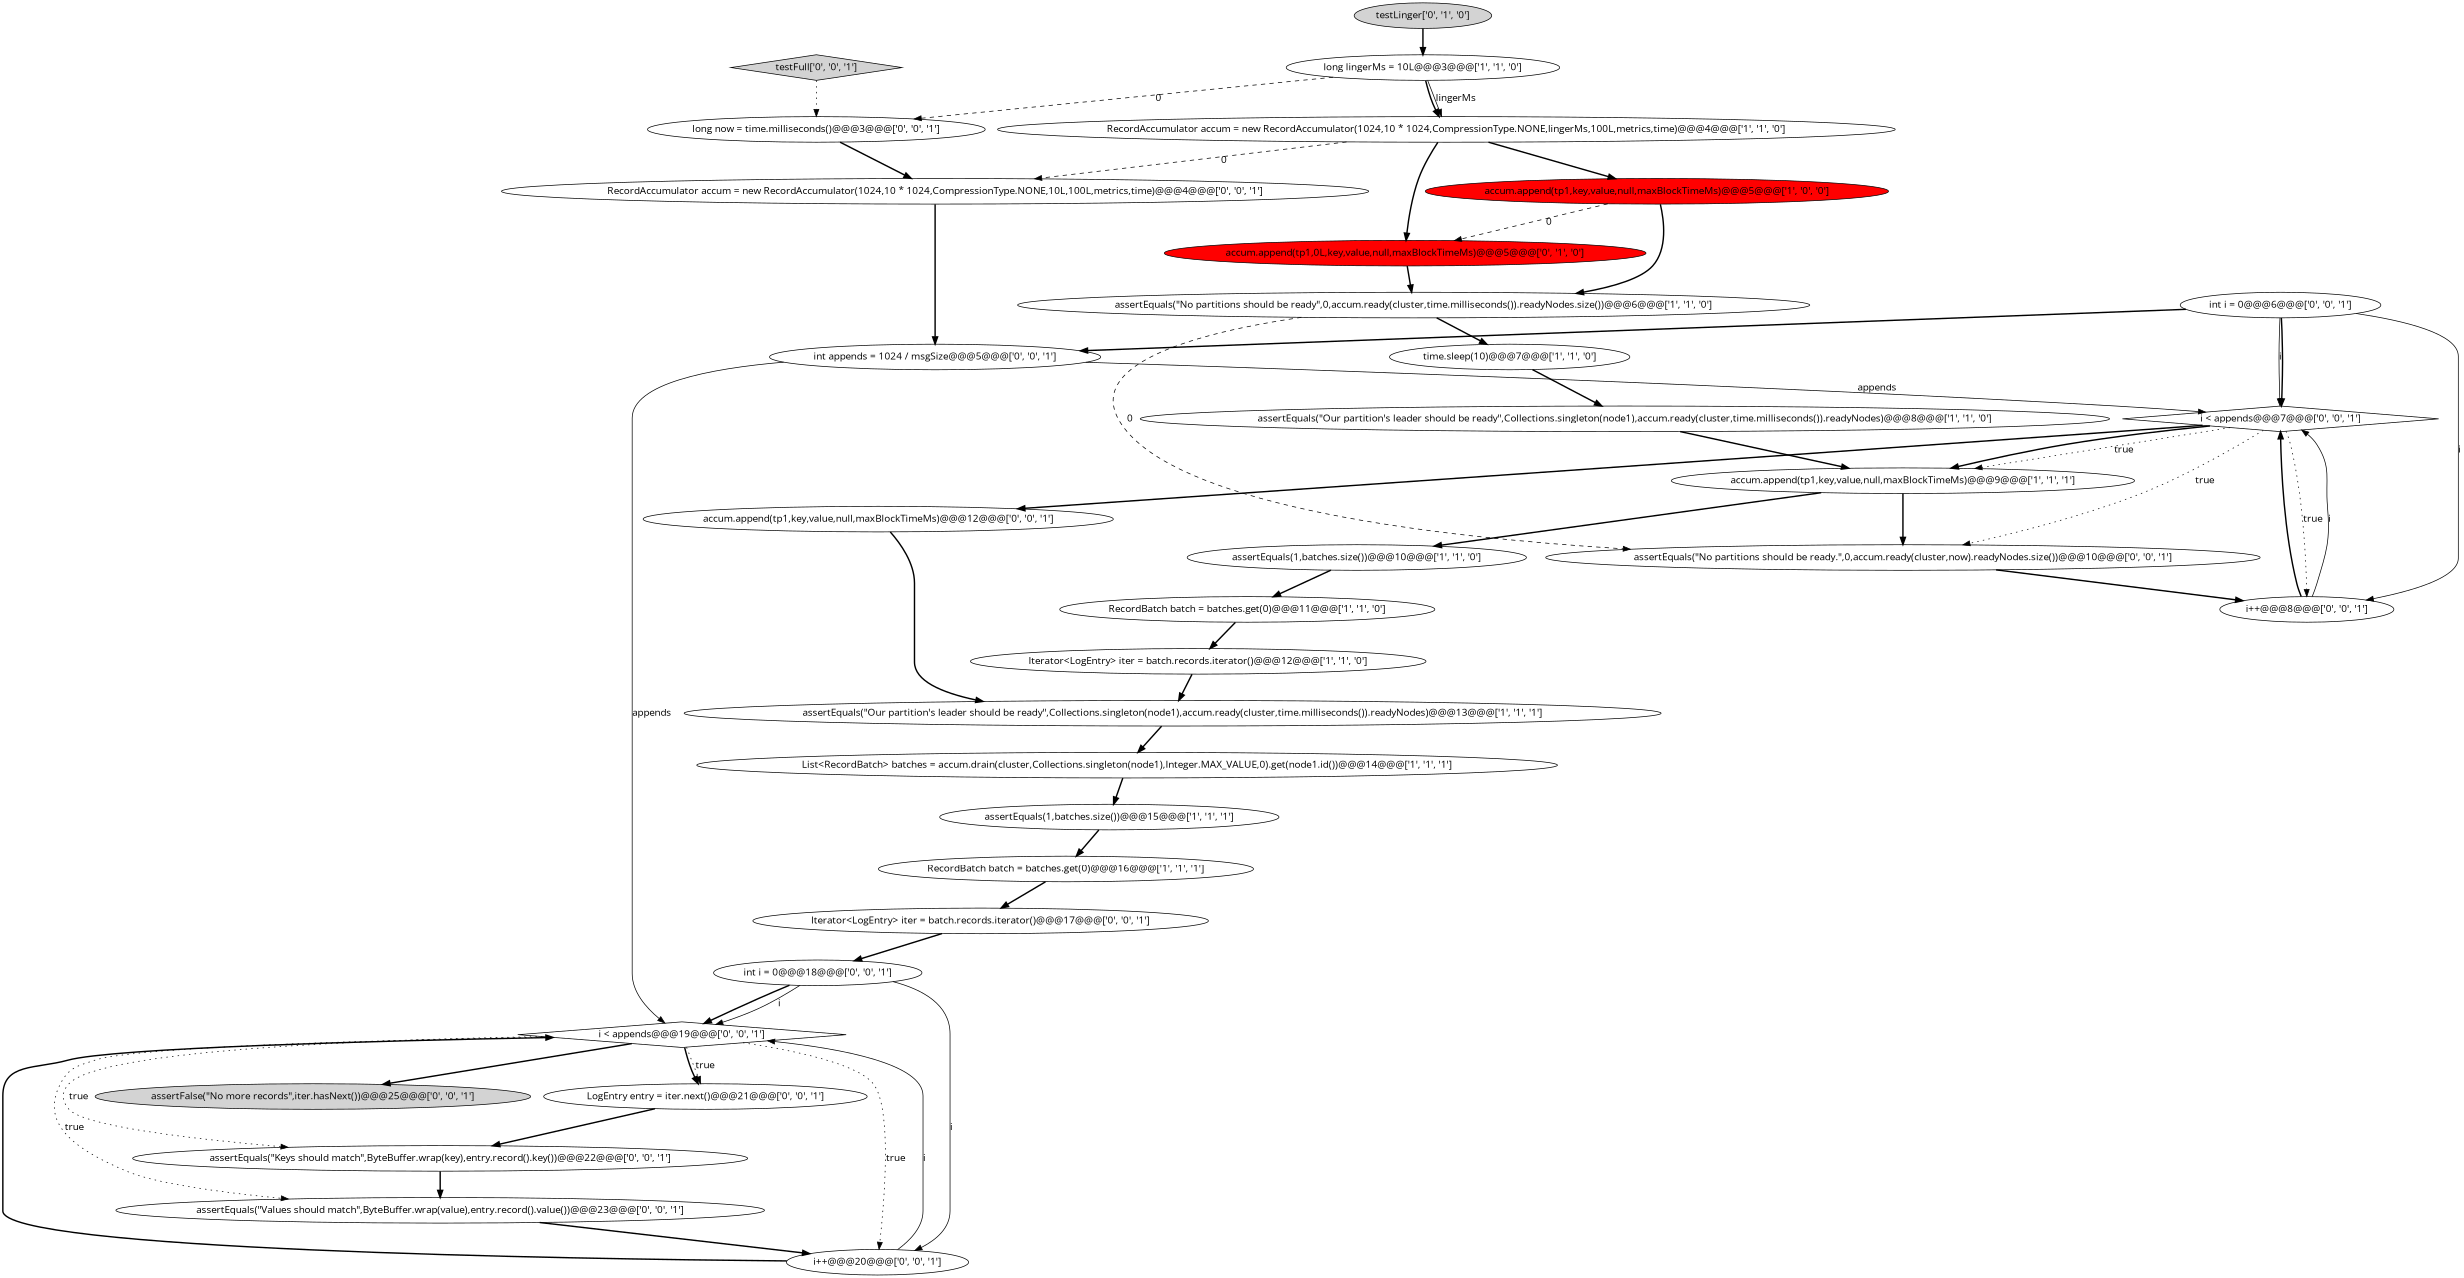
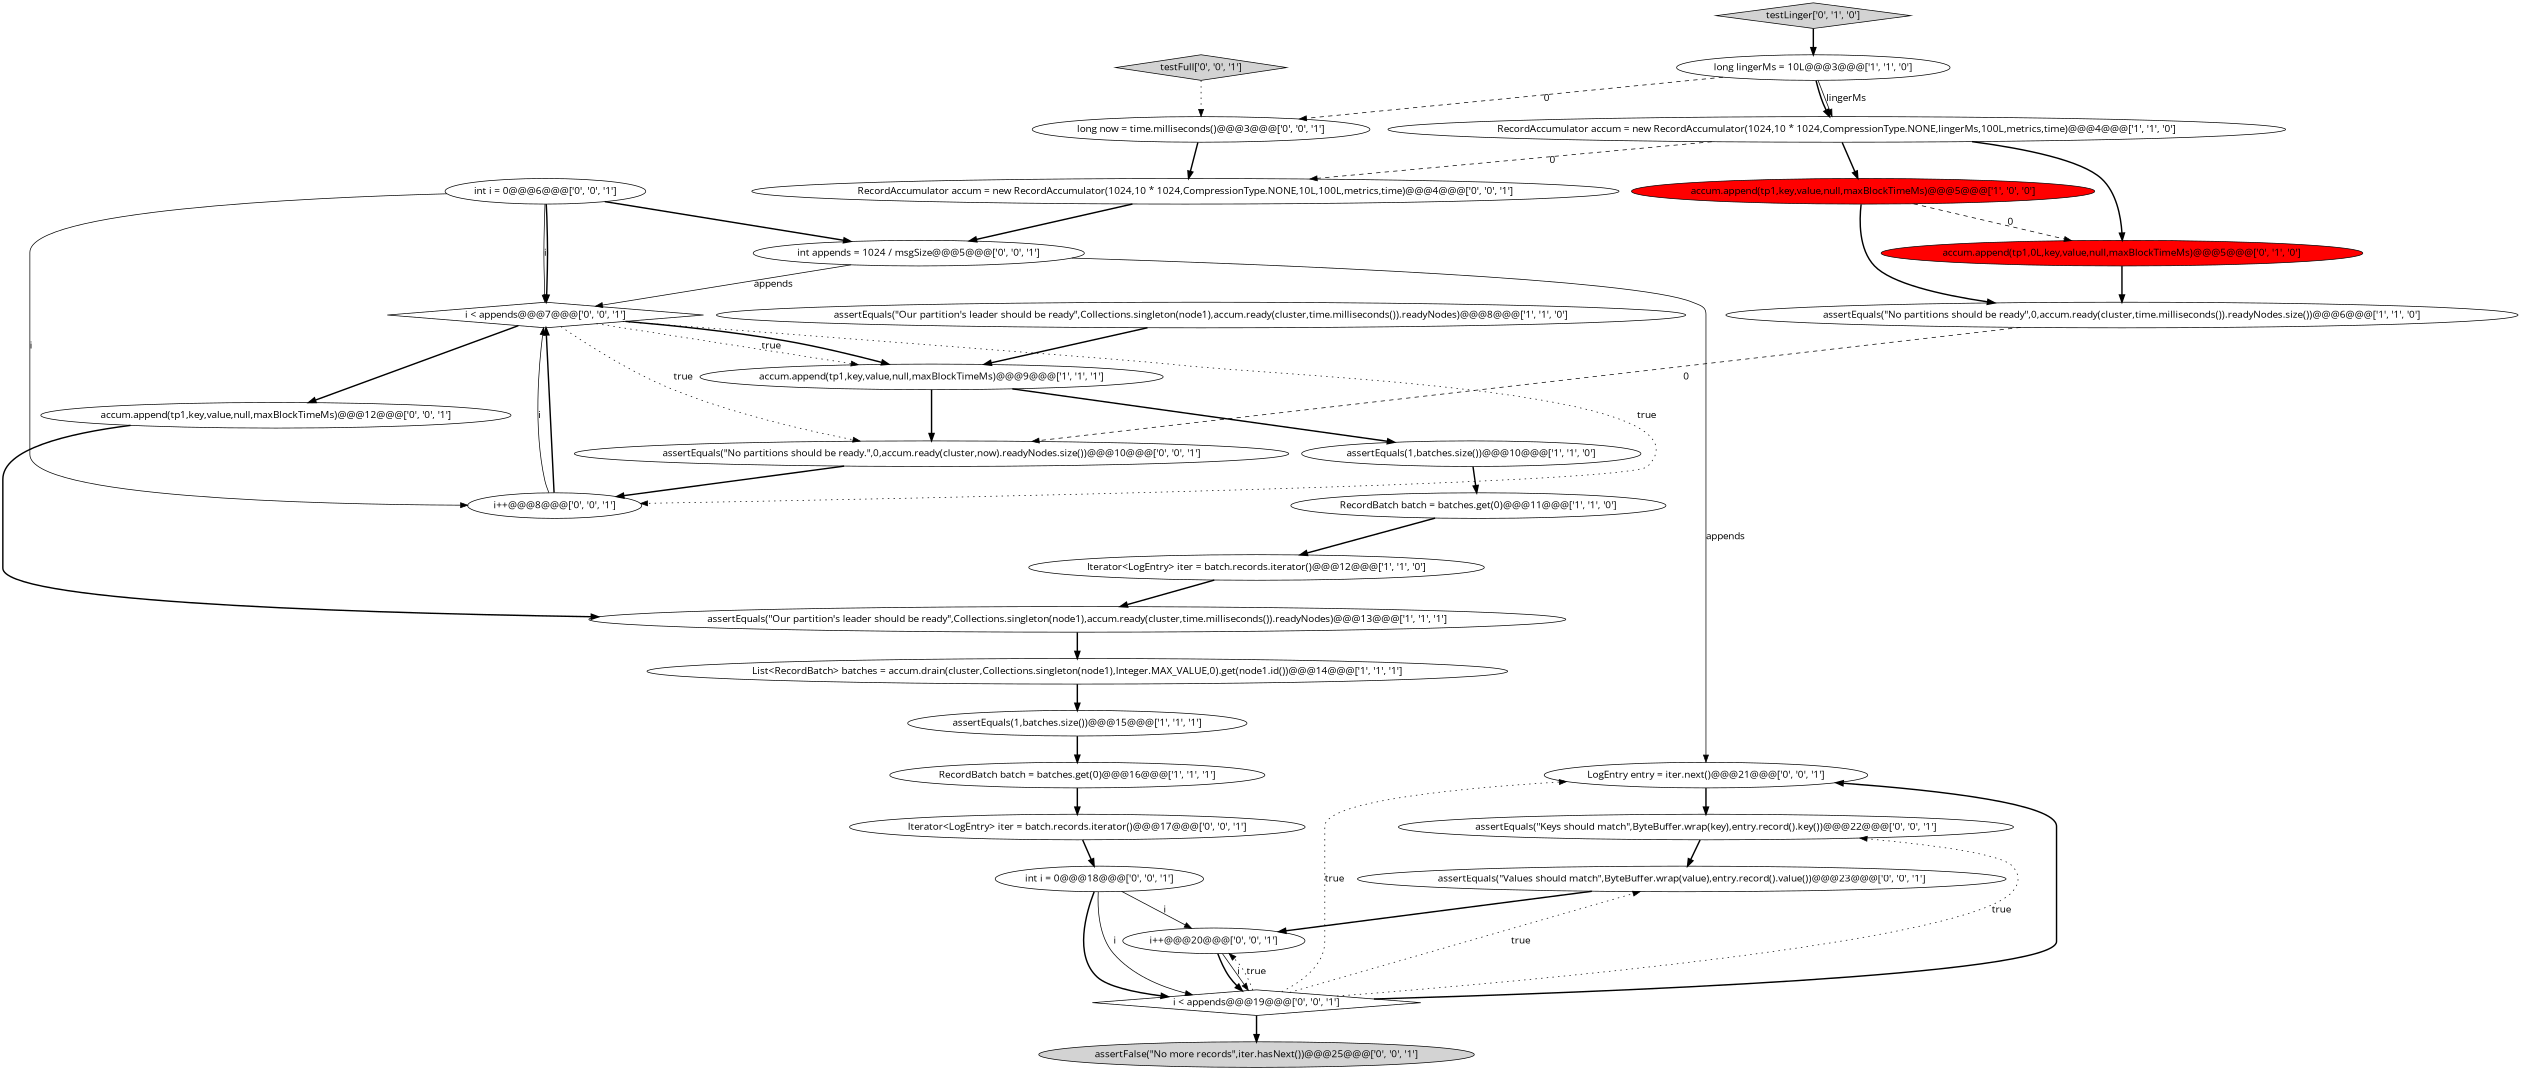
(1423, 16) -> (1813, 16)
(1510, 357) -> none
(632, 638) -> (1612, 288)
